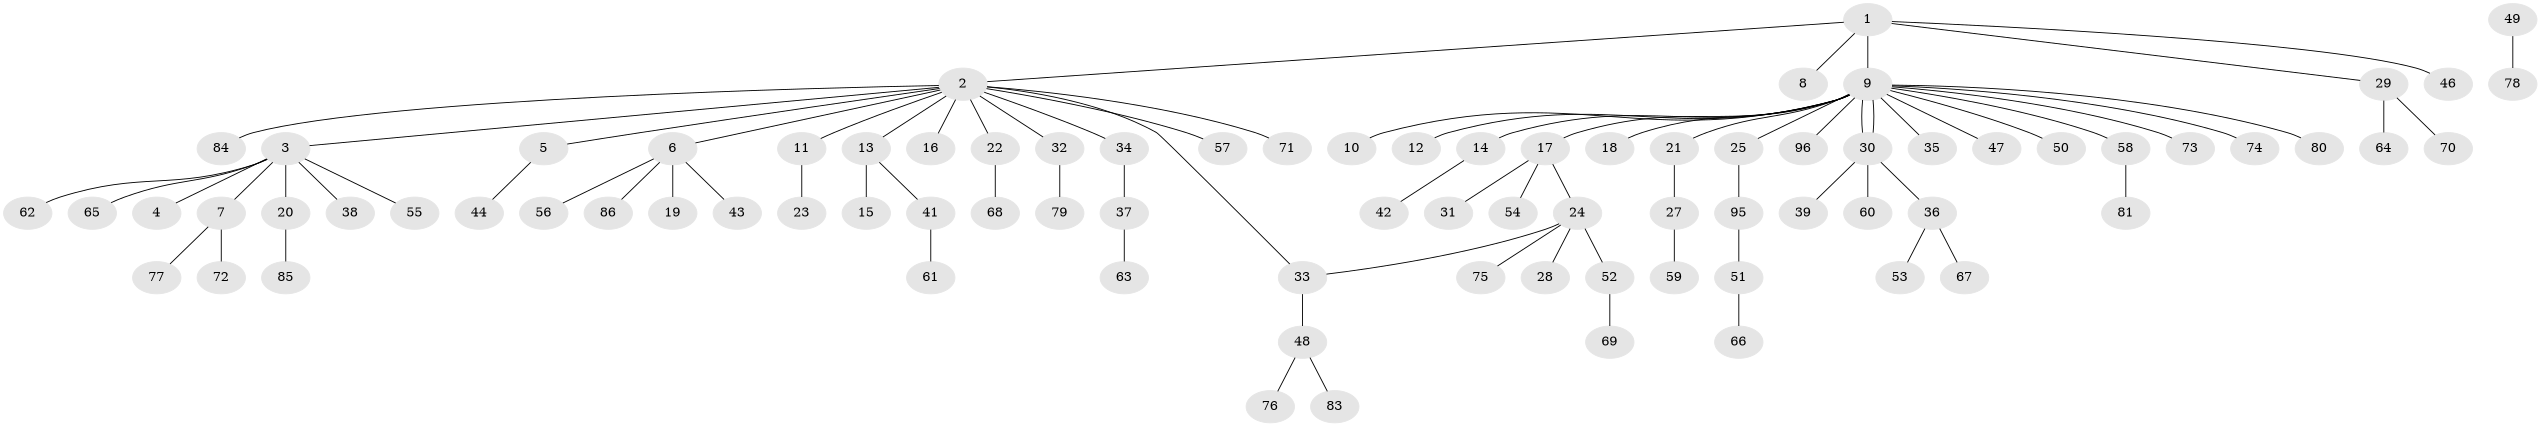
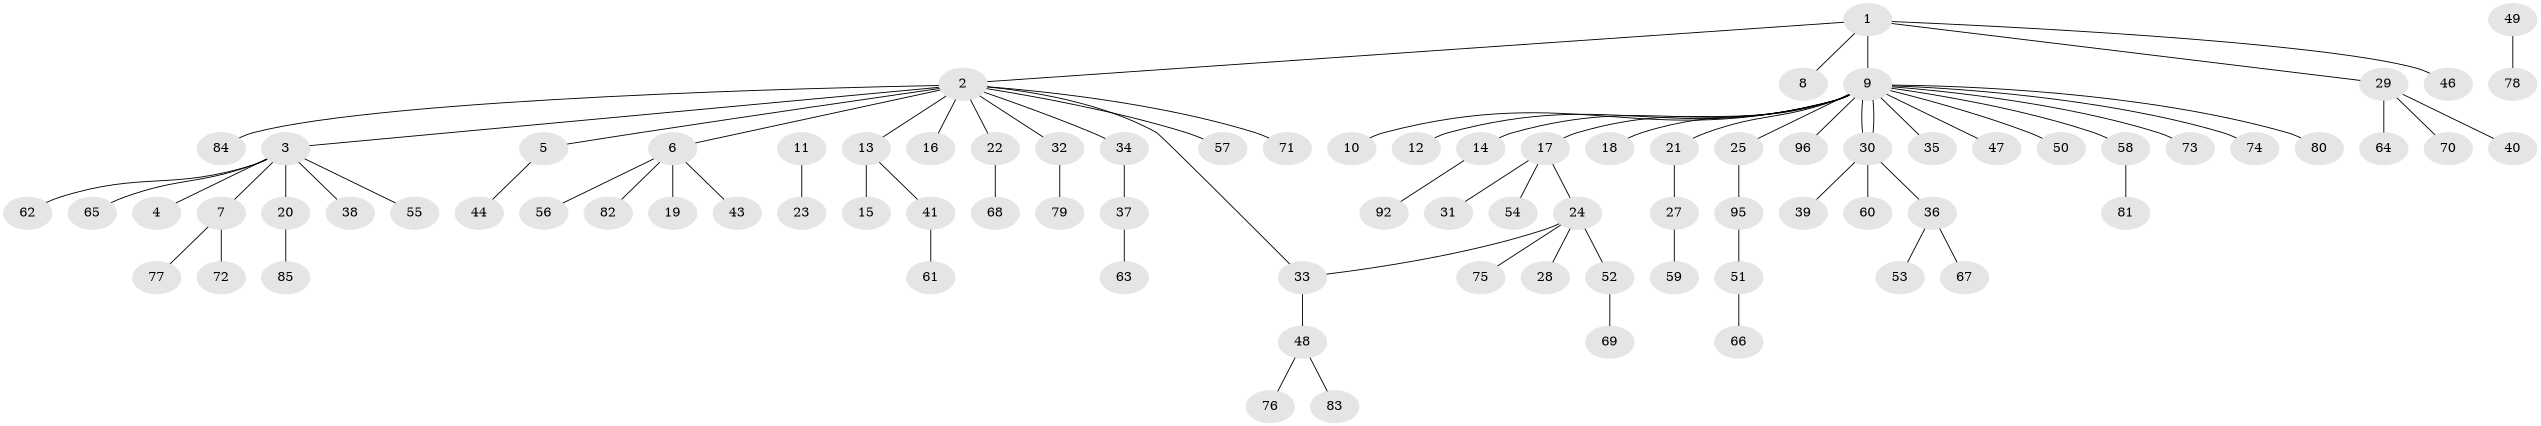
(881, 114) -> none
none -> (2513, 149)
(608, 213) -> (608, 213)
(1384, 213) -> (1384, 213)
